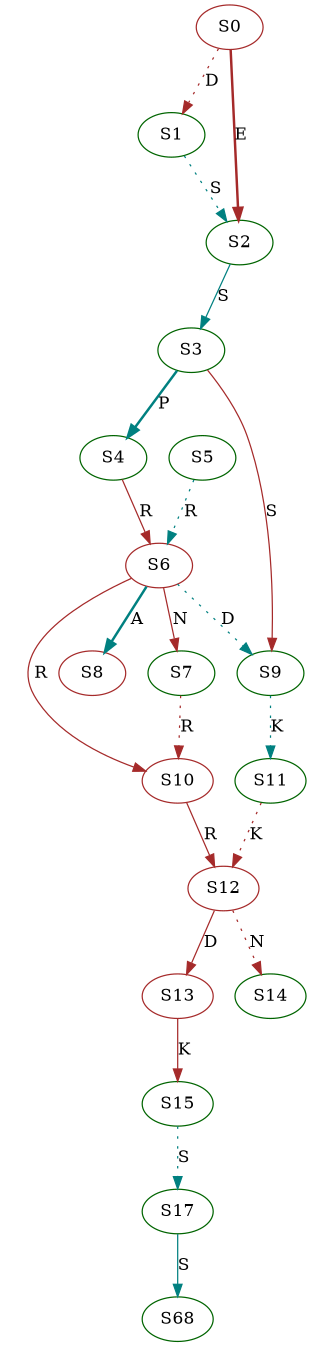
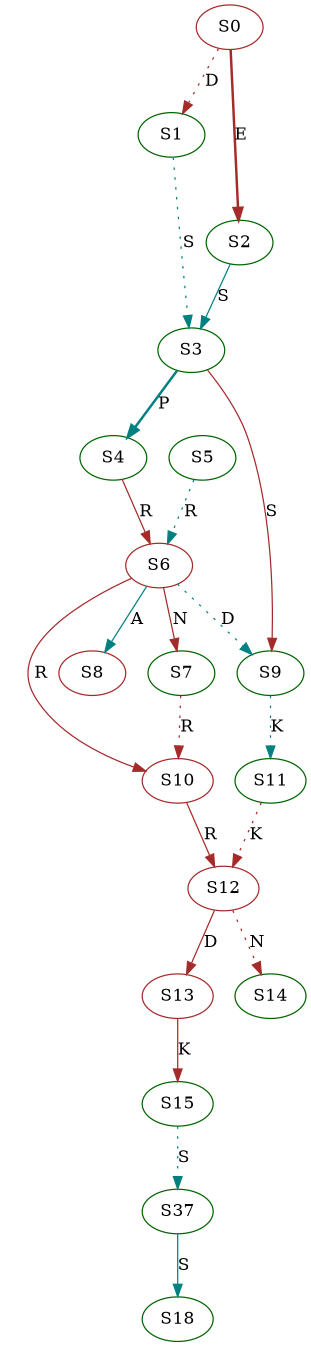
(202, 184) -> (180, 236)
(129, 614) -> (129, 614)
(178, 1212) -> (178, 1212)
(178, 1319) -> (178, 1319)
